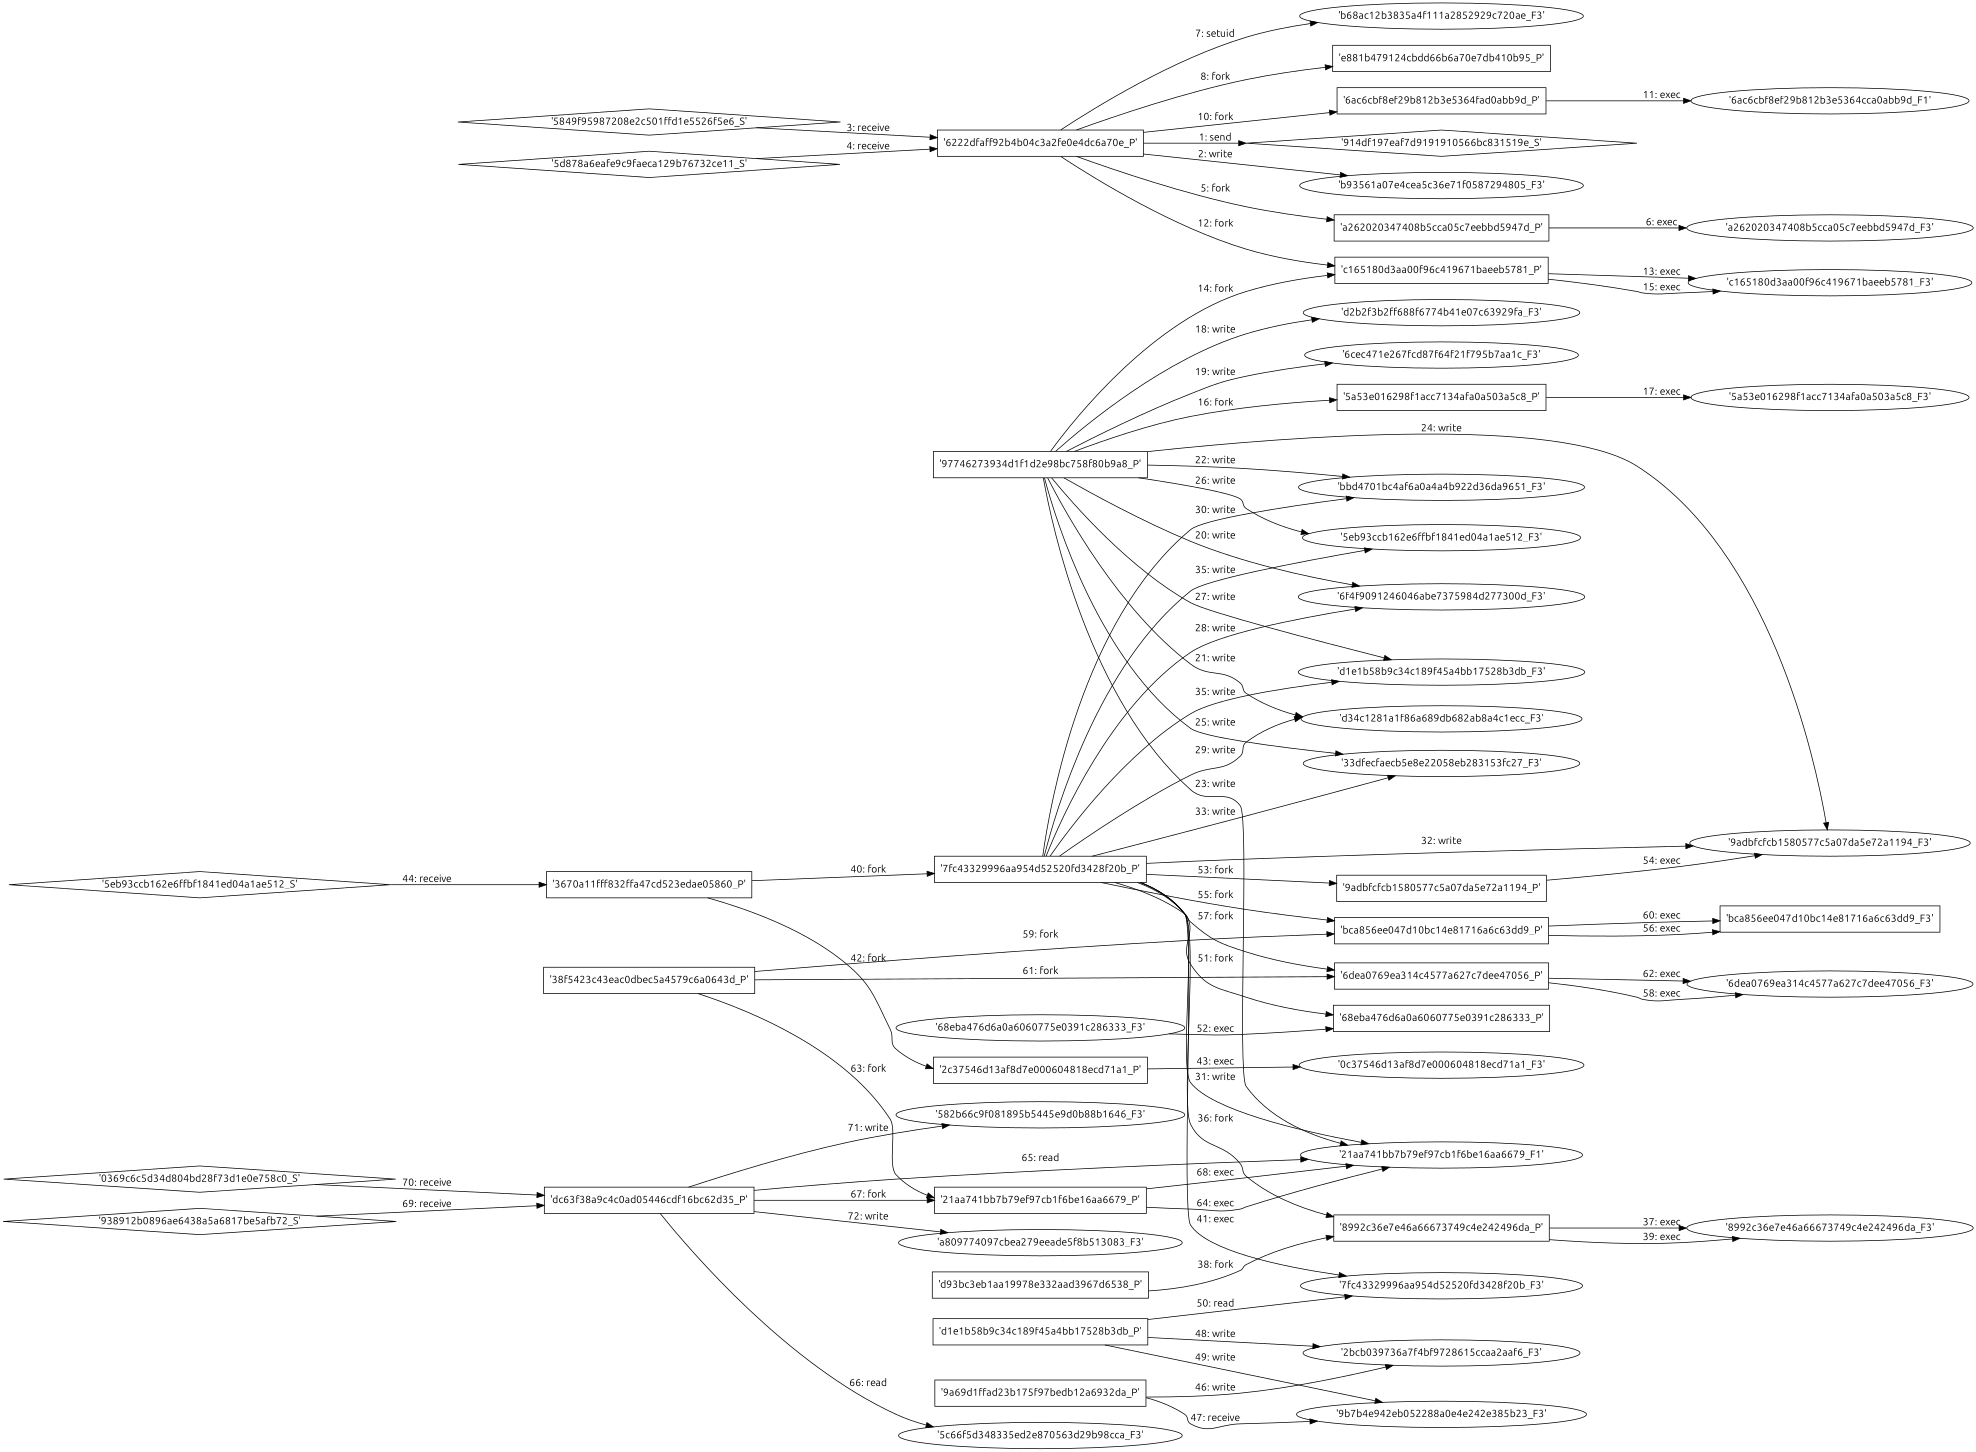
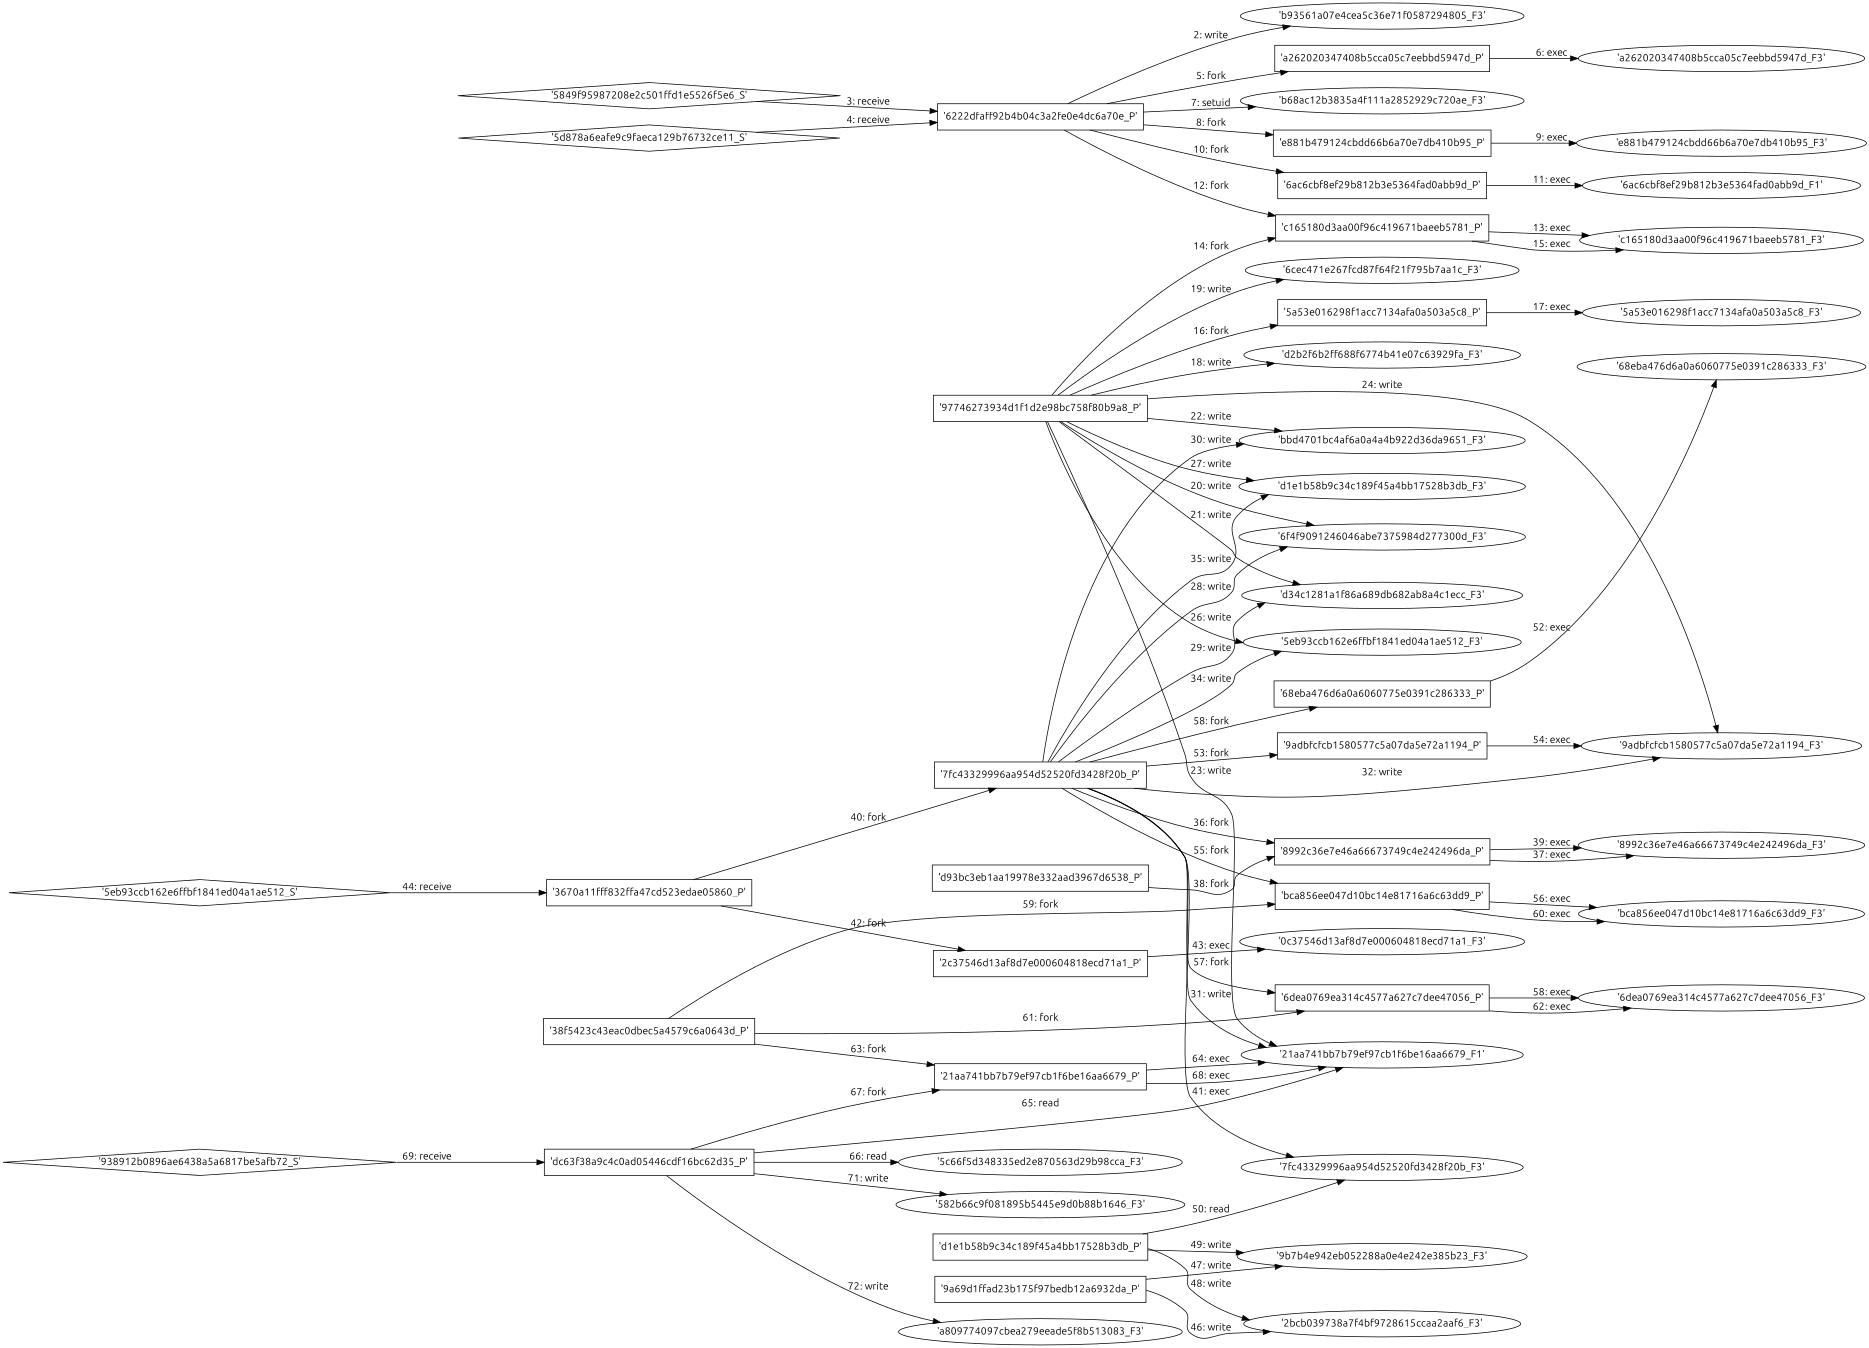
(1830, 101) -> (1721, 186)
(1442, 143) -> none
none -> (1721, 143)
(1442, 313) -> (1382, 355)
(1215, 570) -> (1211, 679)
(1442, 763) -> none
(1830, 919) -> (1721, 914)
(1215, 959) -> (1211, 721)
(1247, 1034) -> (1629, 556)
(200, 1179) -> none
(1442, 1353) -> (1382, 1324)
(1215, 1418) -> (1211, 1266)
